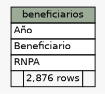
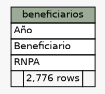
(53, 78) -> (53, 78)
